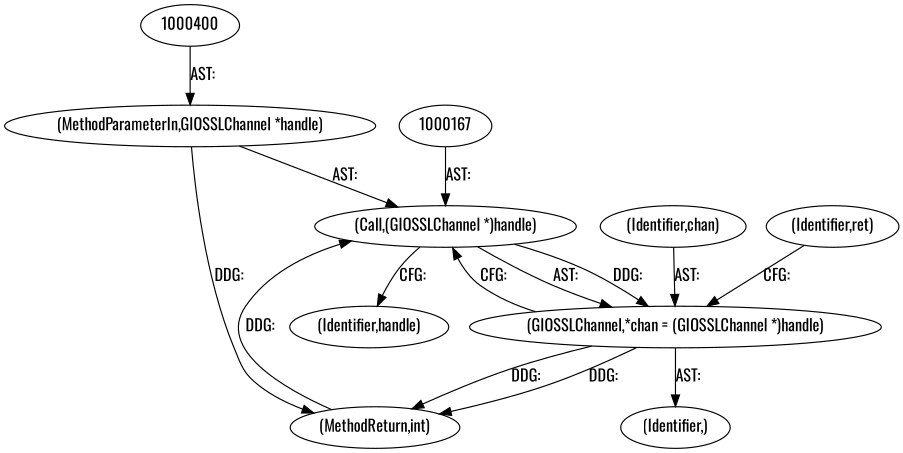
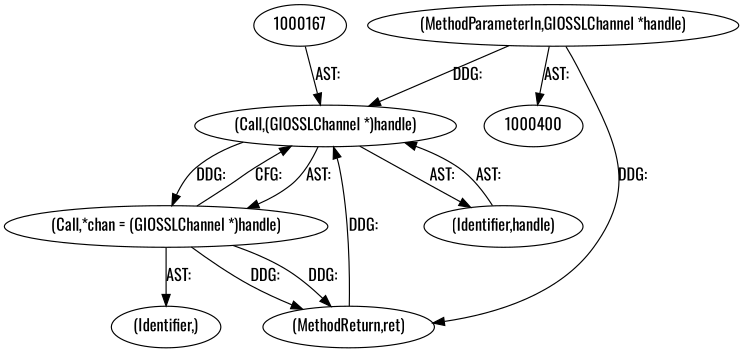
(190, 70) -> (545, 70)
none -> (460, 169)
(347, 176) -> (469, 76)
(673, 226) -> none
(833, 226) -> none
(415, 277) -> (444, 176)
(675, 327) -> (166, 226)
(375, 428) -> (349, 327)
